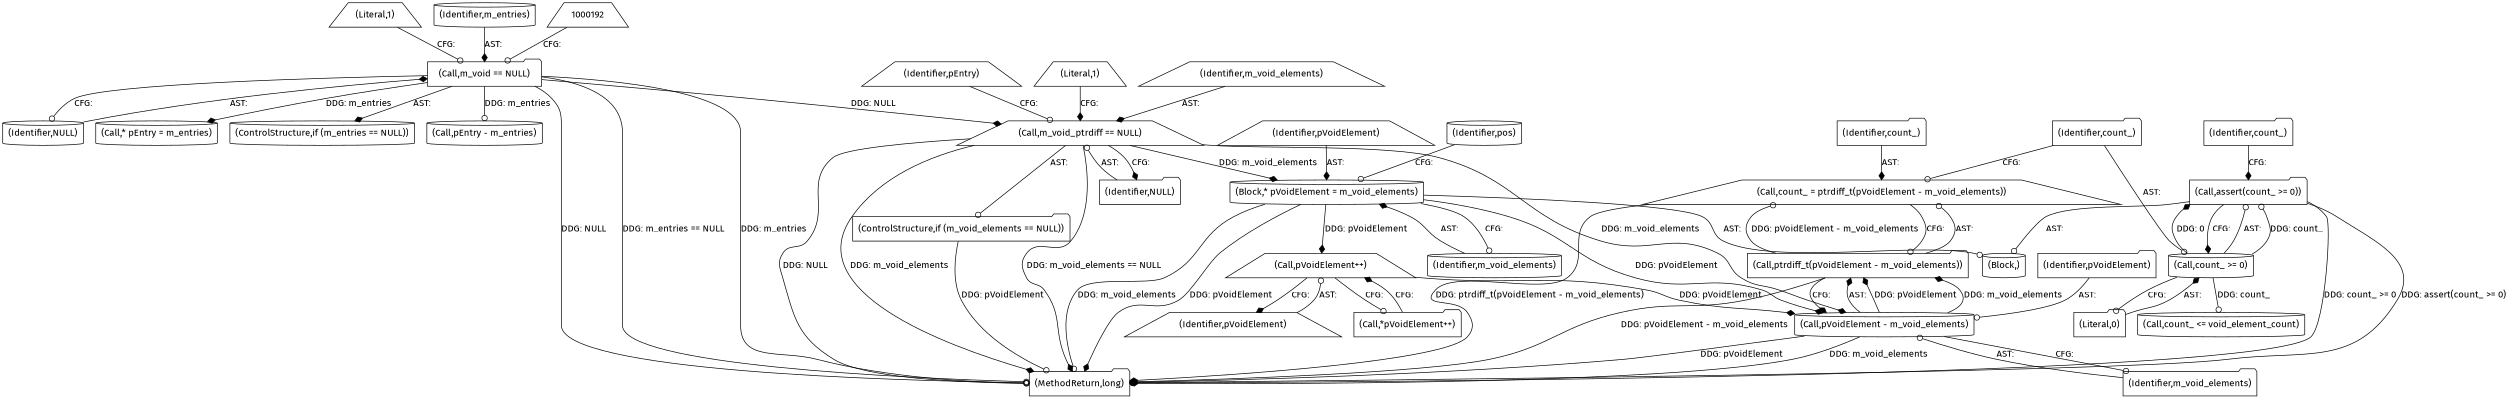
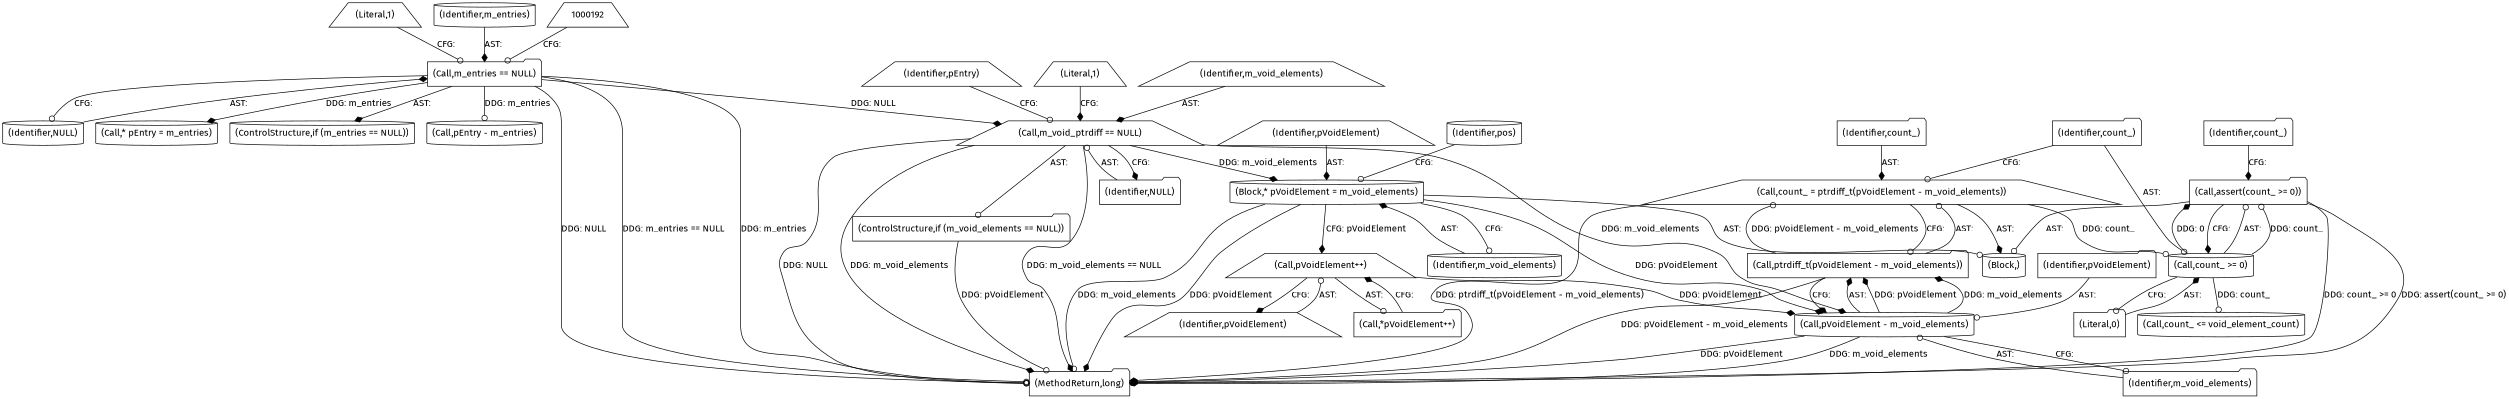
(485, 74) -> (485, 74)
none -> (1983, 220)
(1366, 229) -> (1366, 229)
none -> (2087, 244)
(1376, 295) -> (1376, 295)
